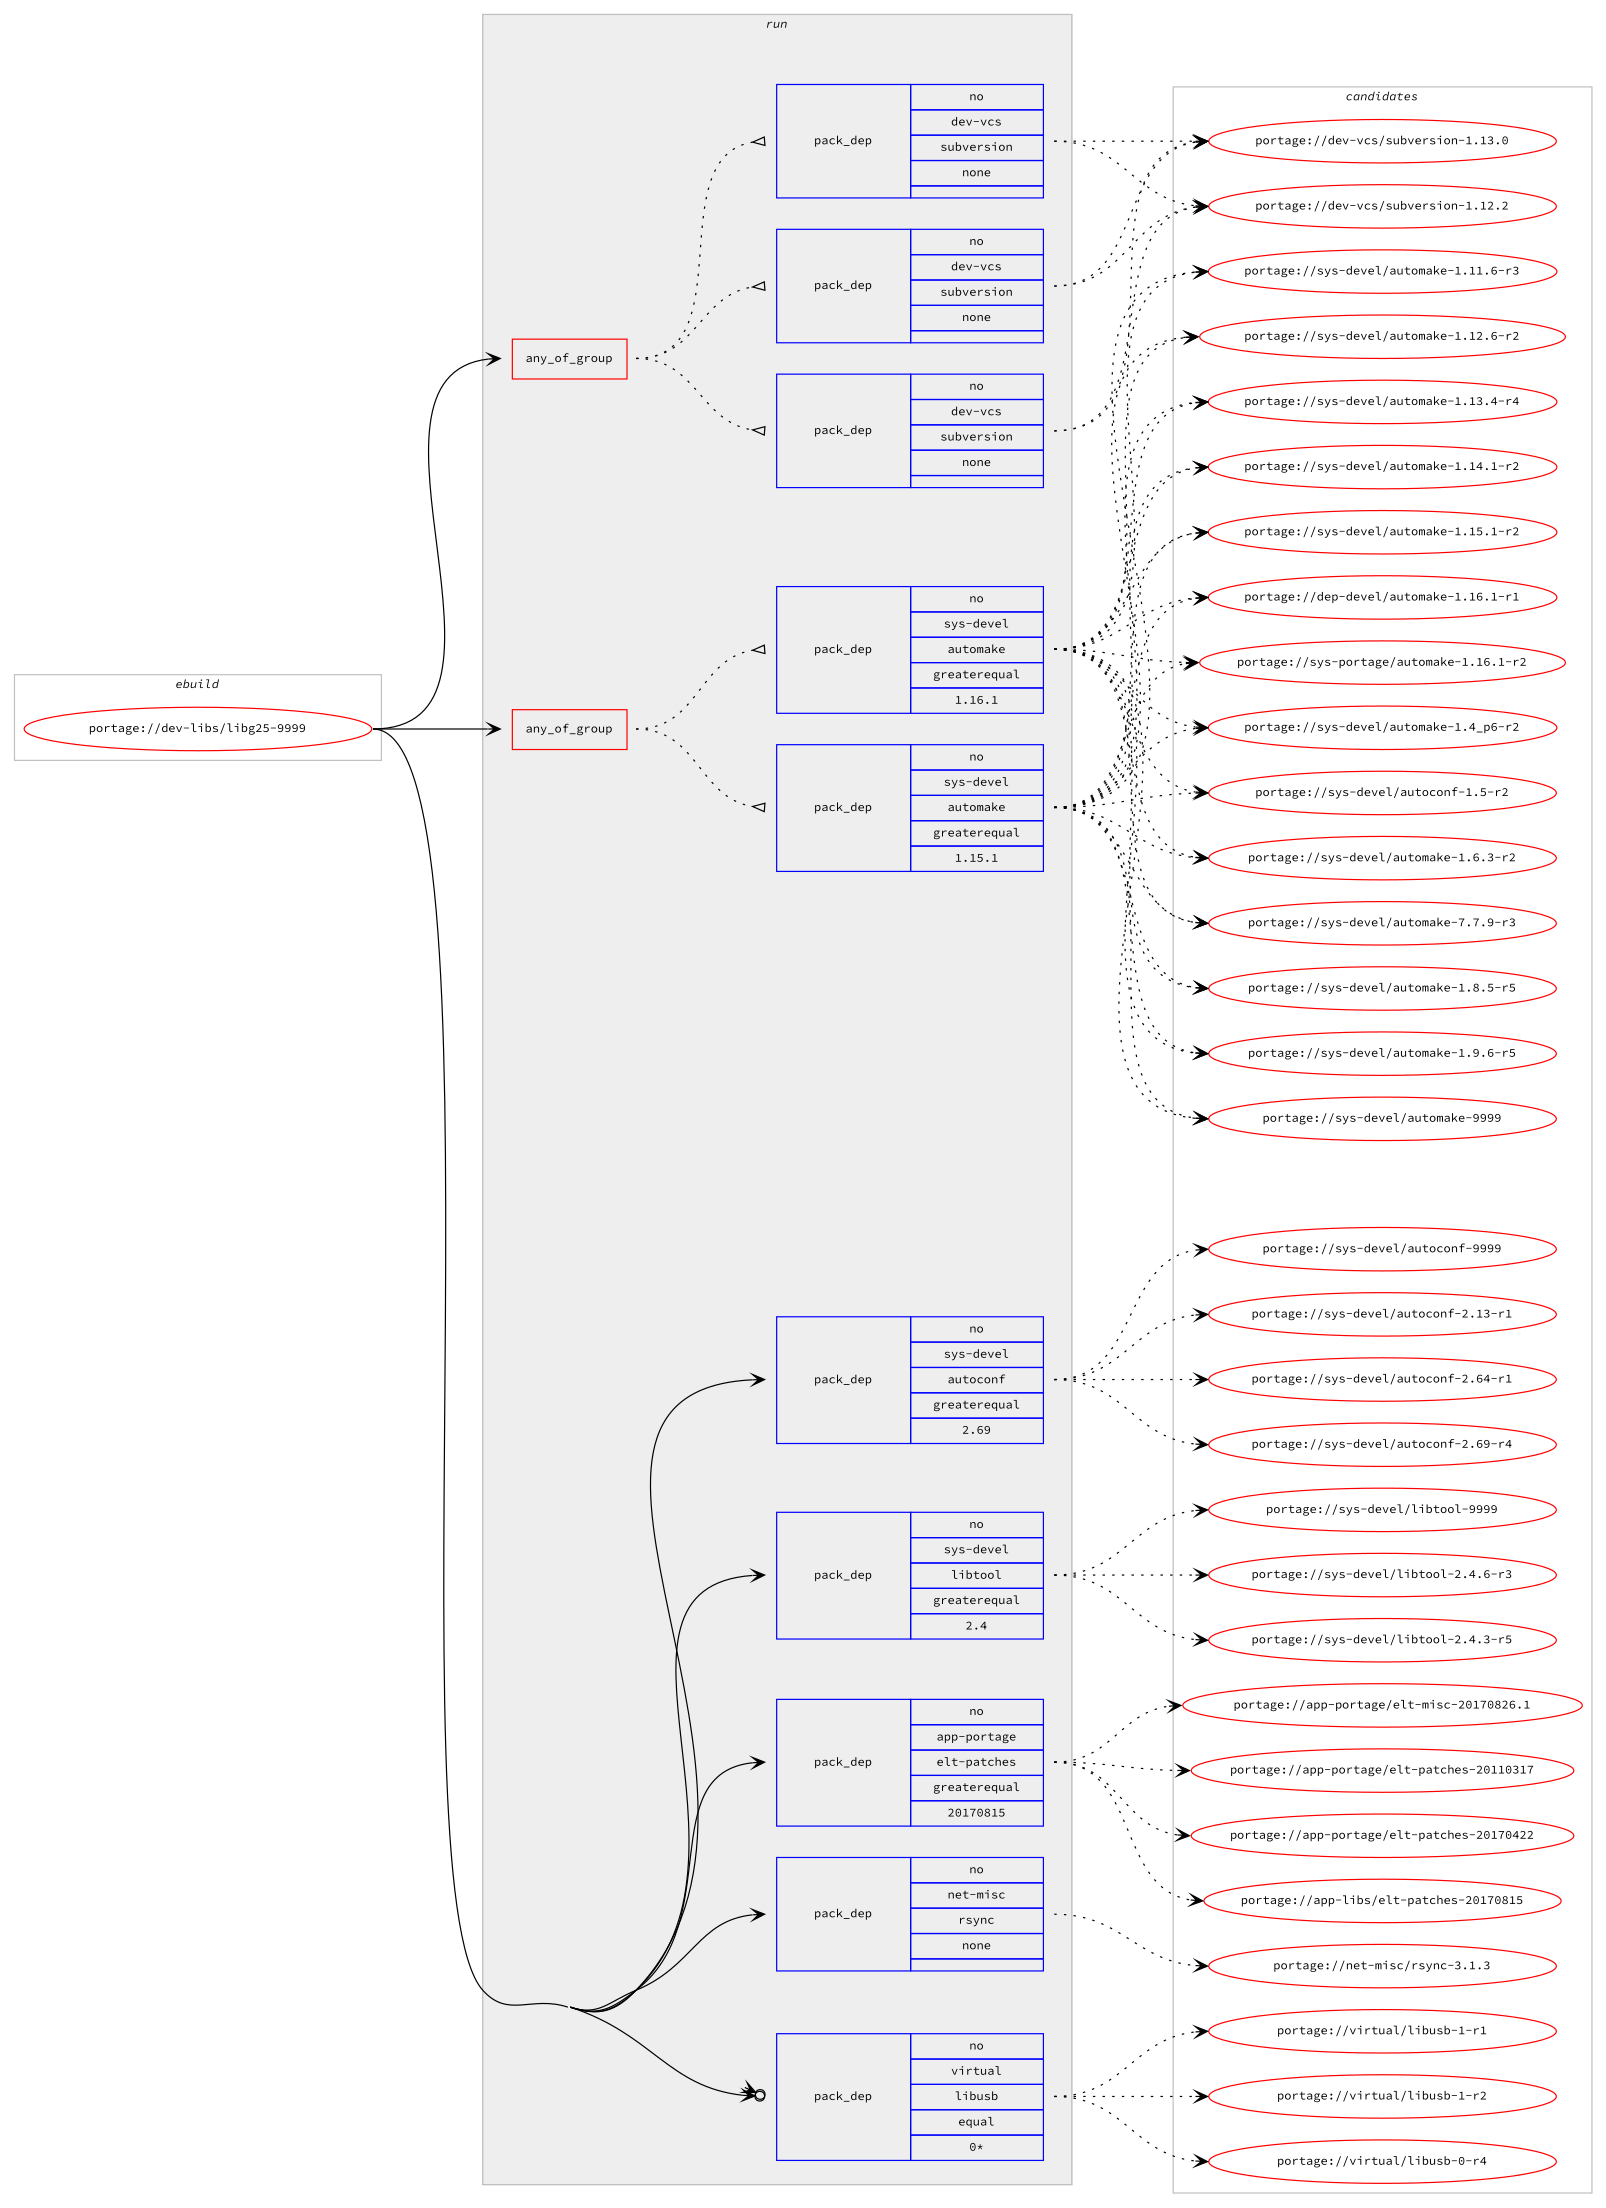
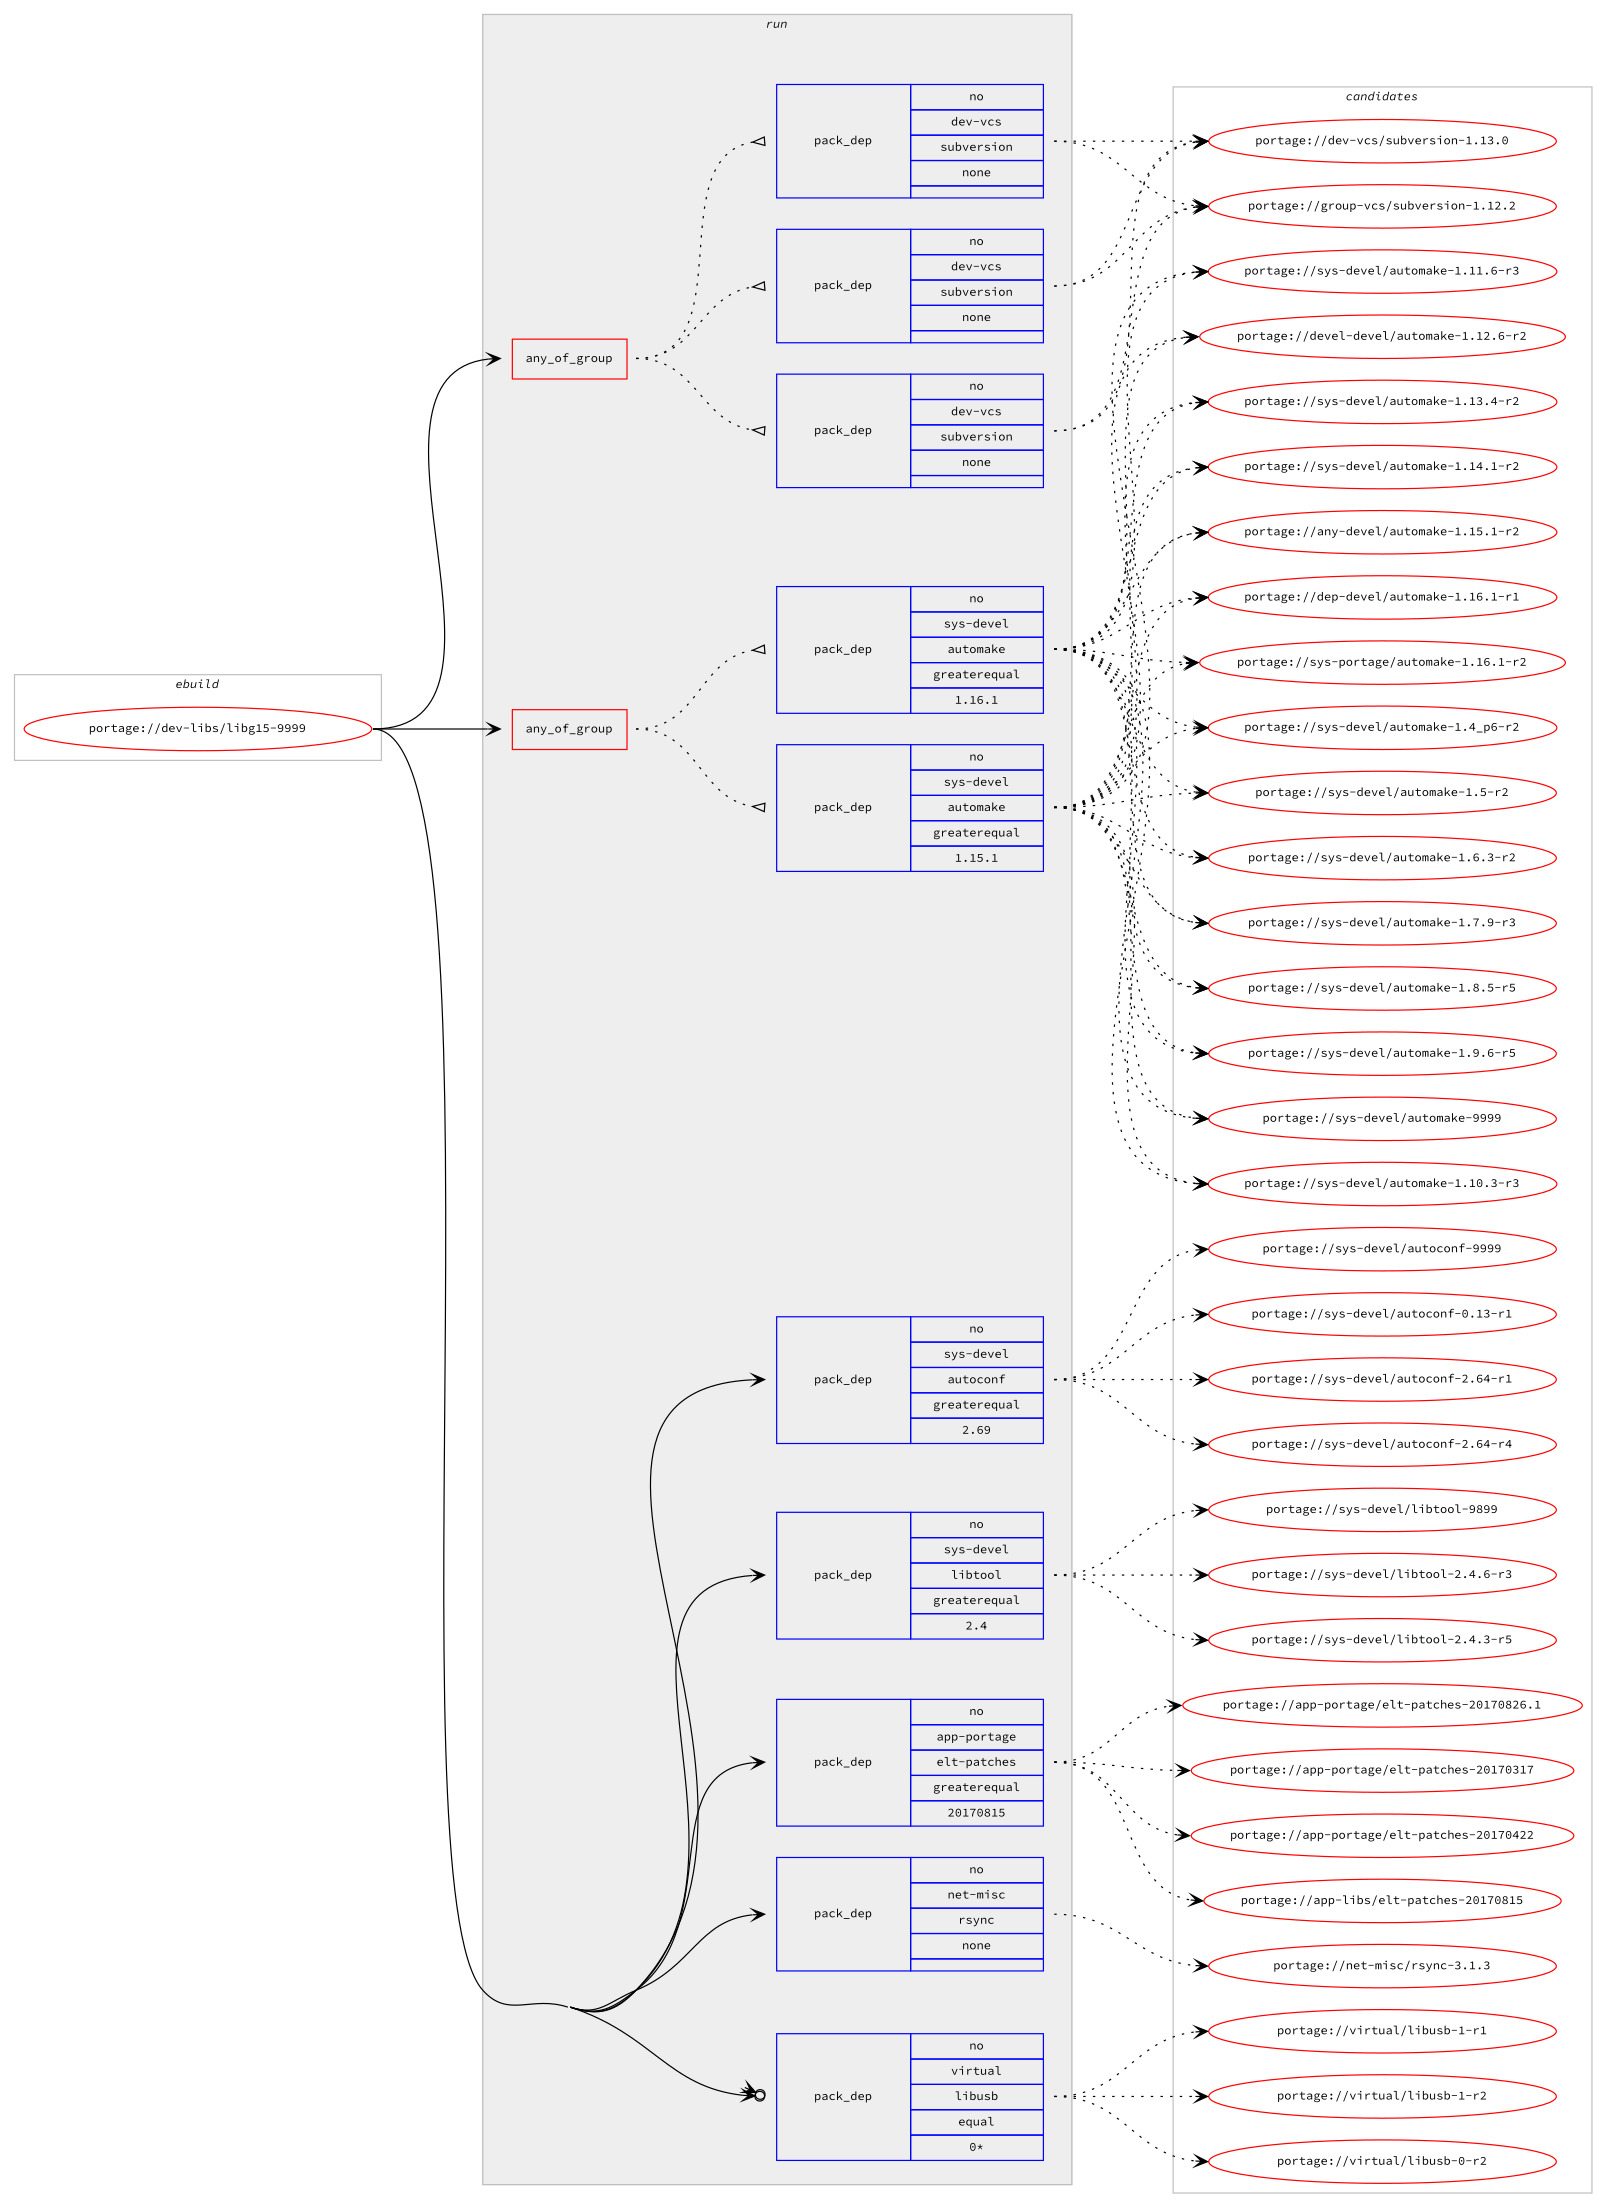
(1383, 206) -> (1383, 206)
(1383, 337) -> (1383, 337)
(1383, 402) -> (1383, 402)
(1383, 532) -> (1383, 532)
(198, 729) -> (198, 729)
(1383, 793) -> (1383, 793)
(1383, 923) -> (1383, 923)
none -> (1383, 1184)
(1383, 1314) -> (1383, 1314)
(1383, 1445) -> (1383, 1445)
(1383, 1510) -> (1383, 1510)
(1383, 1705) -> (1383, 1705)
(1383, 1771) -> (1383, 1771)
(1383, 2162) -> (1383, 2162)
